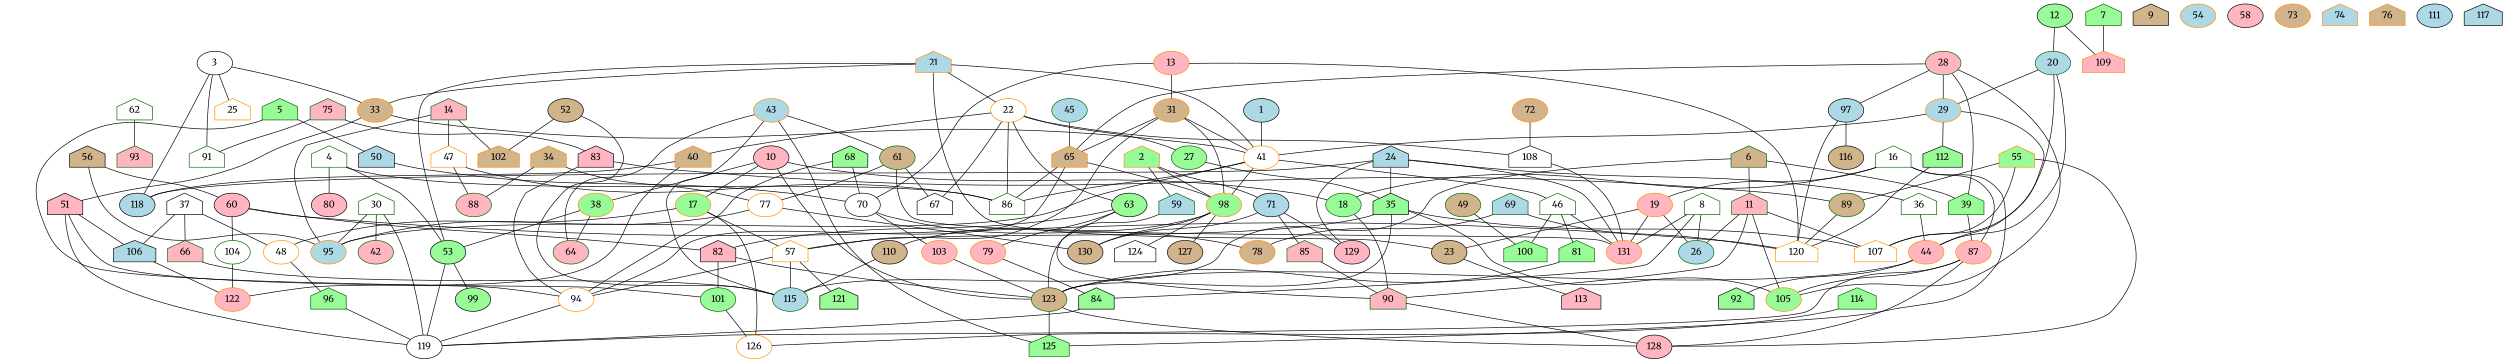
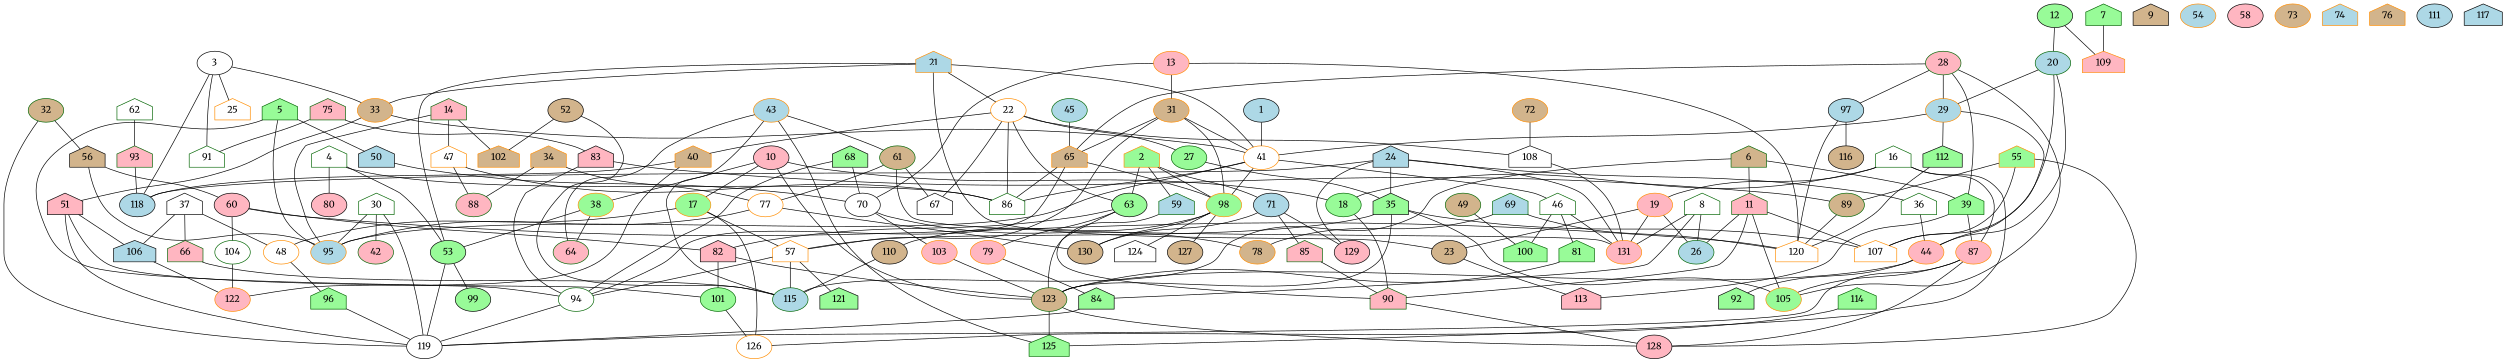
none -> (46, 110)
none -> (1136, 180)
none -> (136, 181)
none -> (275, 190)
none -> (1799, 272)
(576, 300) -> (576, 300)
